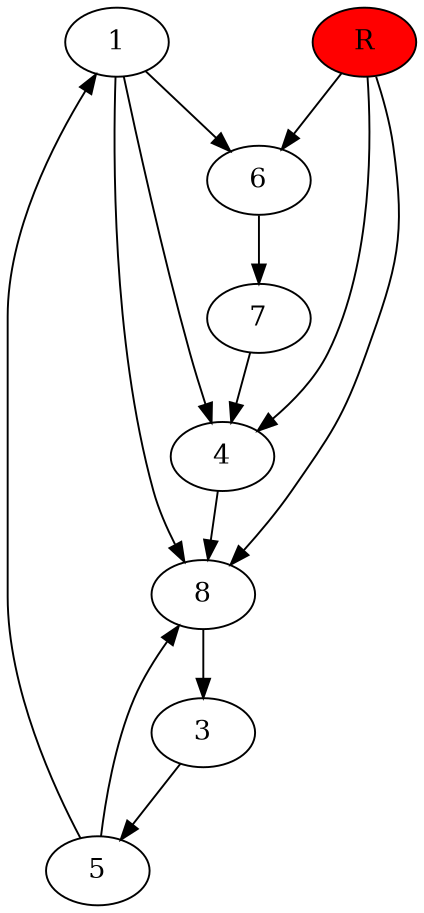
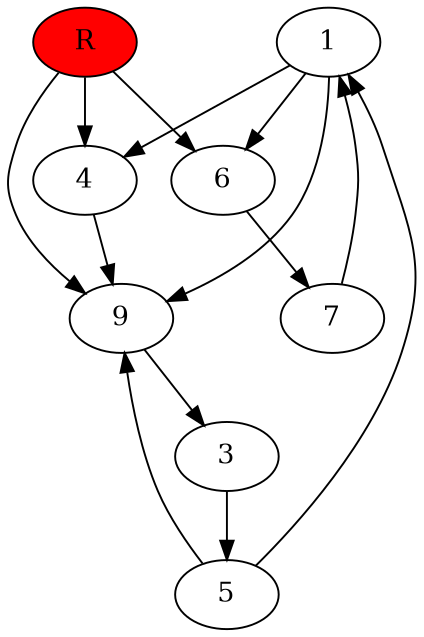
(243, 378) -> (358, 190)
(203, 595) -> (121, 318)
